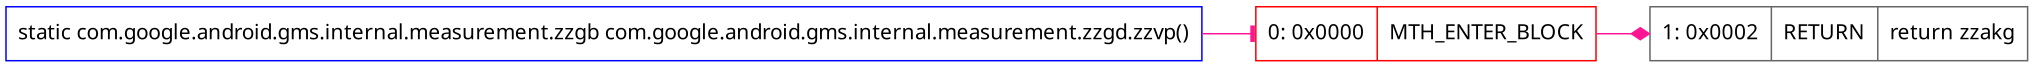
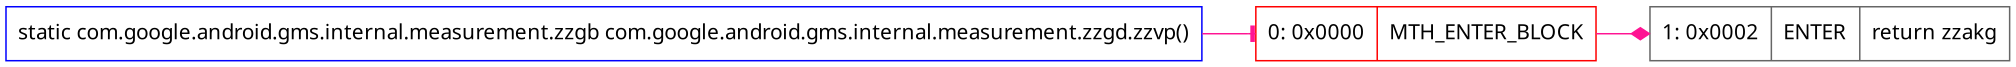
(1825, 33) -> (1816, 33)
